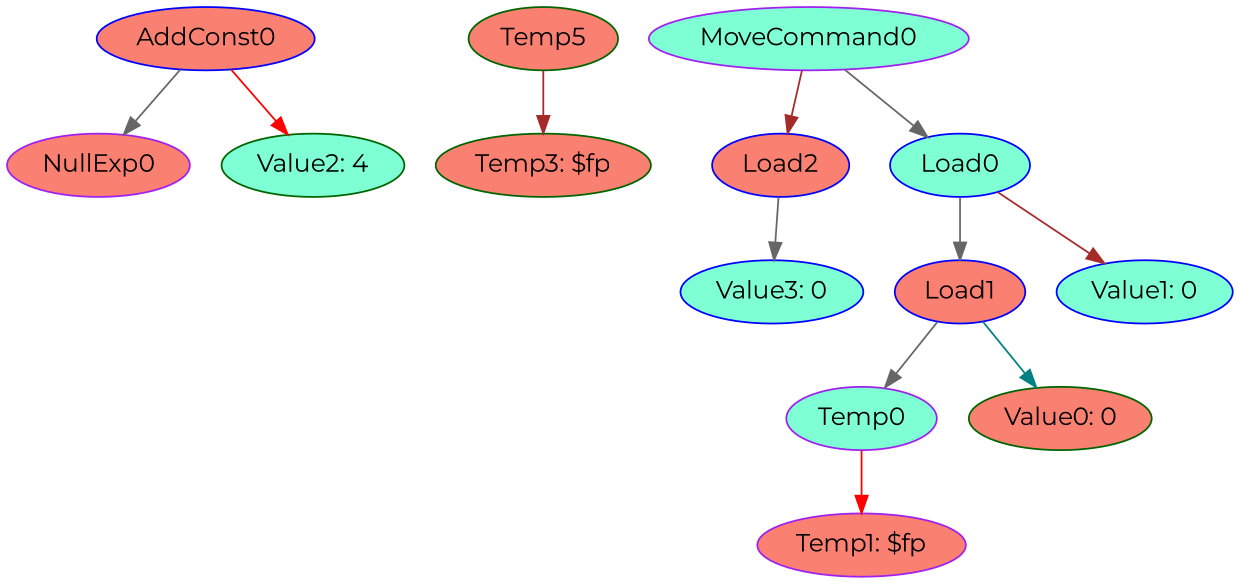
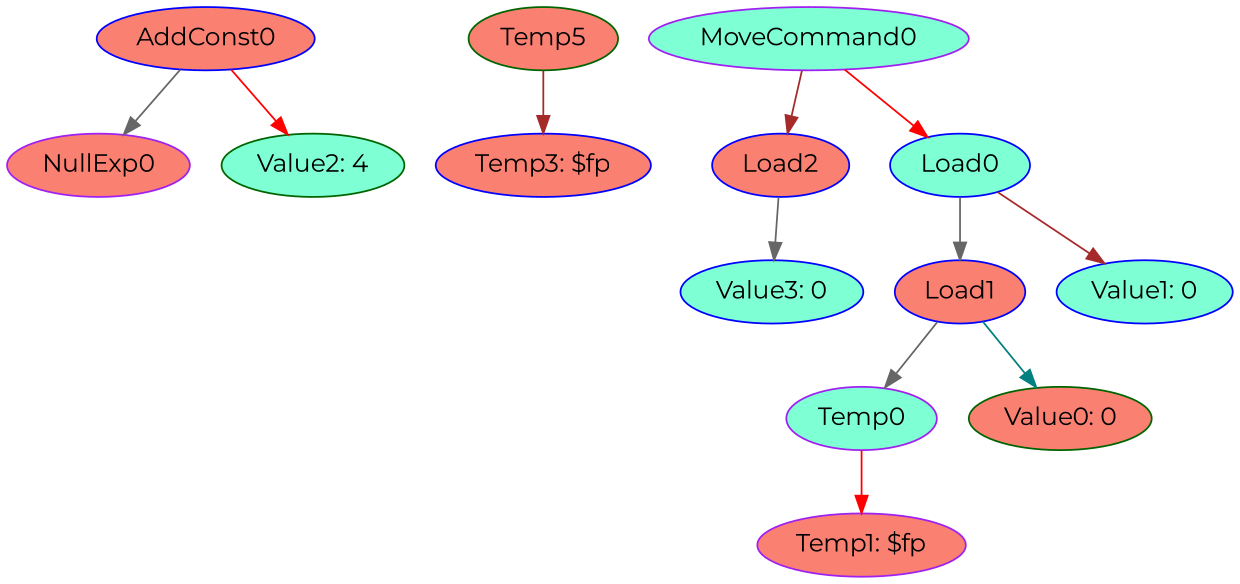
(879, 98) -> (879, 98)
(543, 165) -> (543, 165)
